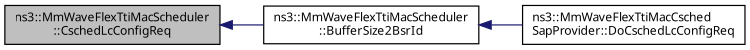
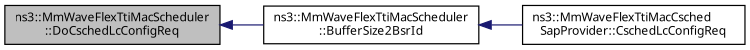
(112, 25) -> (112, 25)
(634, 25) -> (634, 25)
